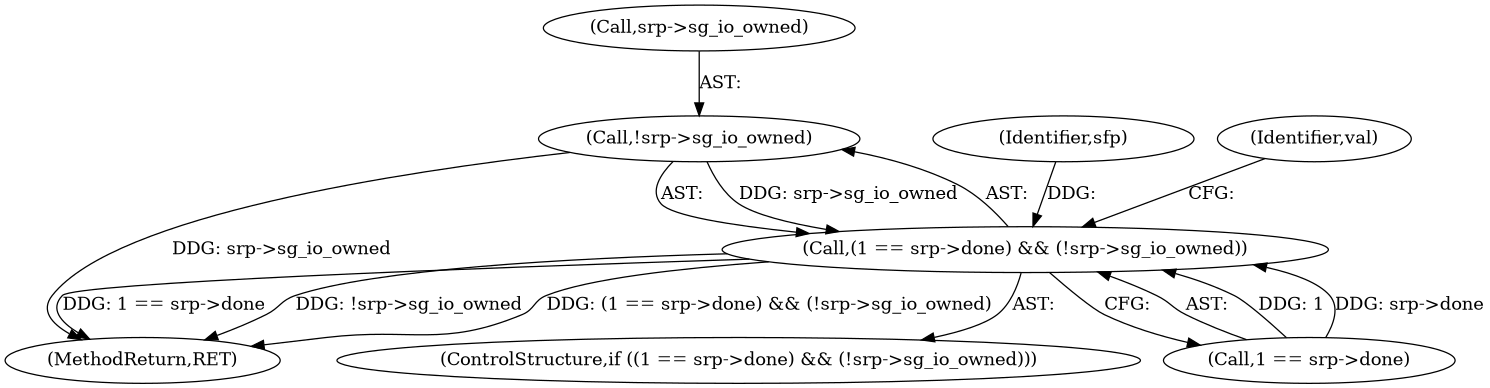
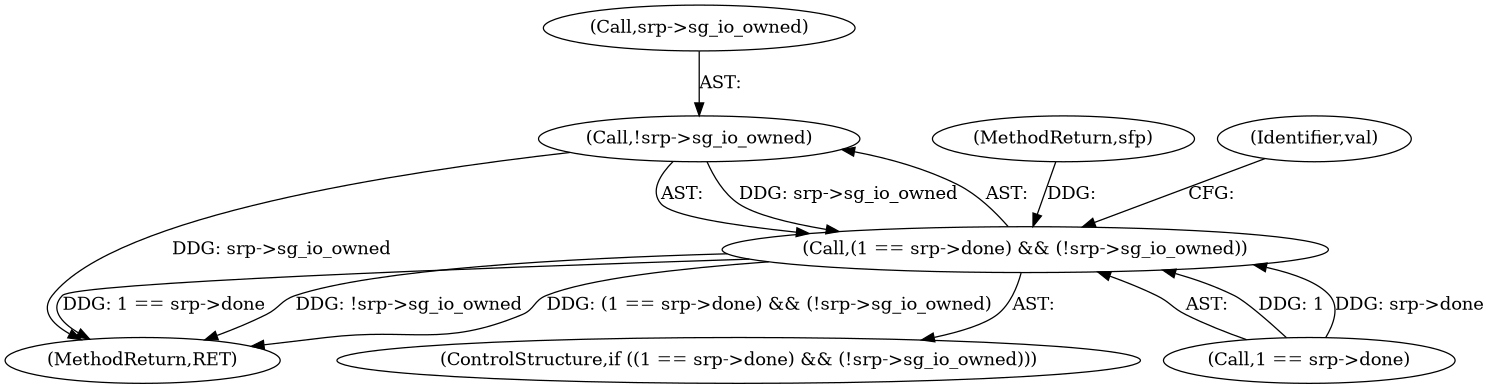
(1063, 139) -> (1063, 139)
(1113, 319) -> none
